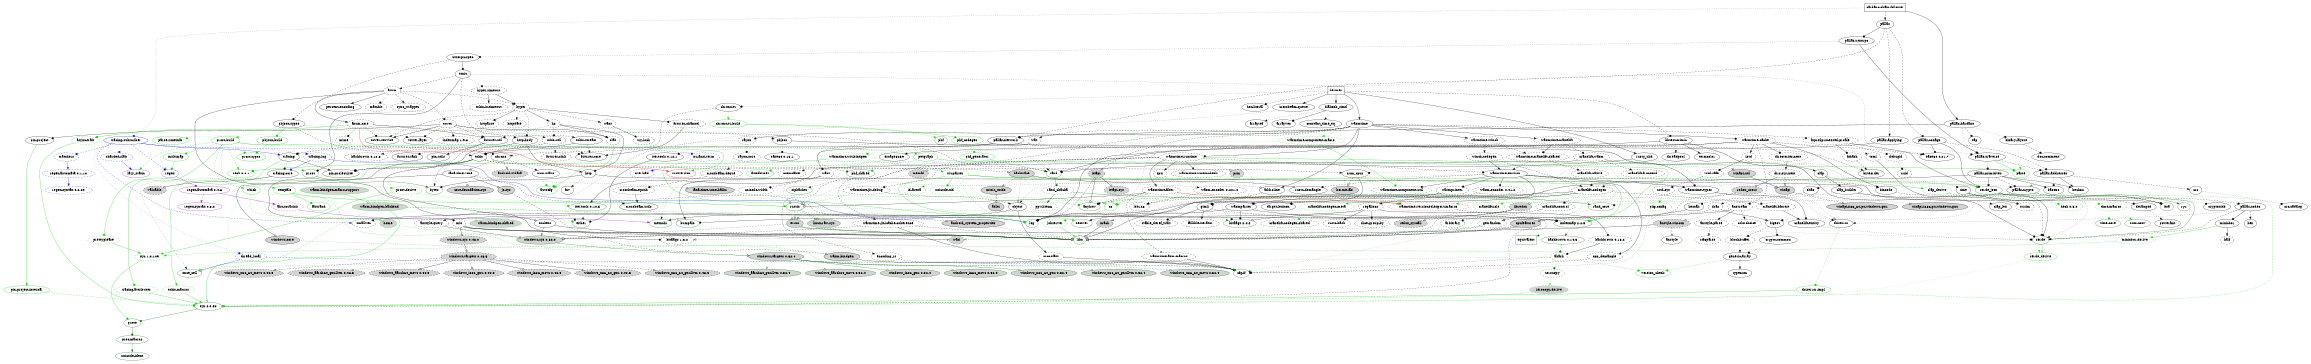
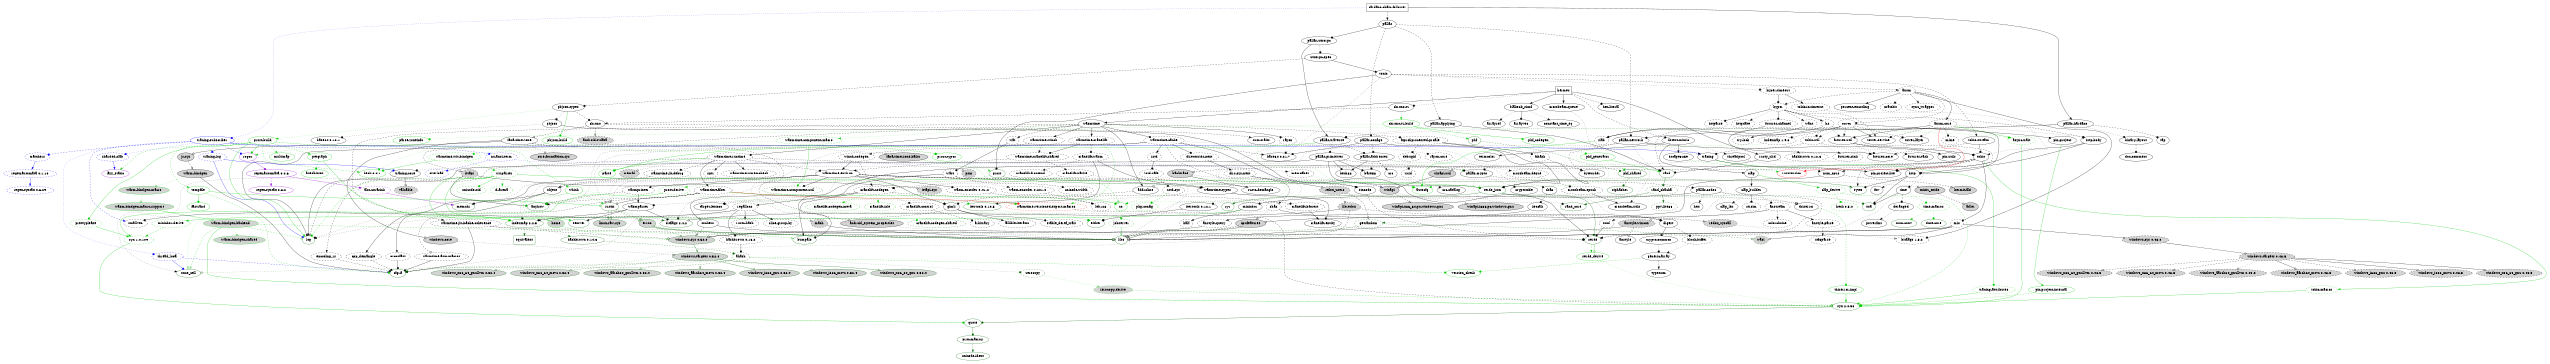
(2018, 155) -> none
(173, 164) -> (255, 149)
none -> (144, 190)
